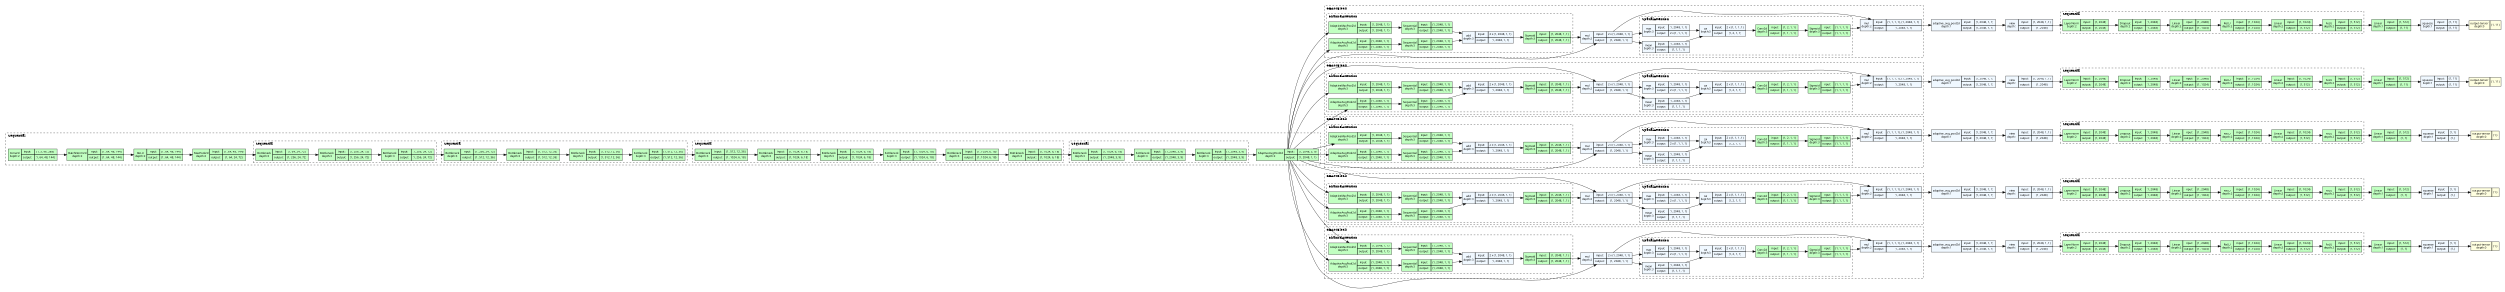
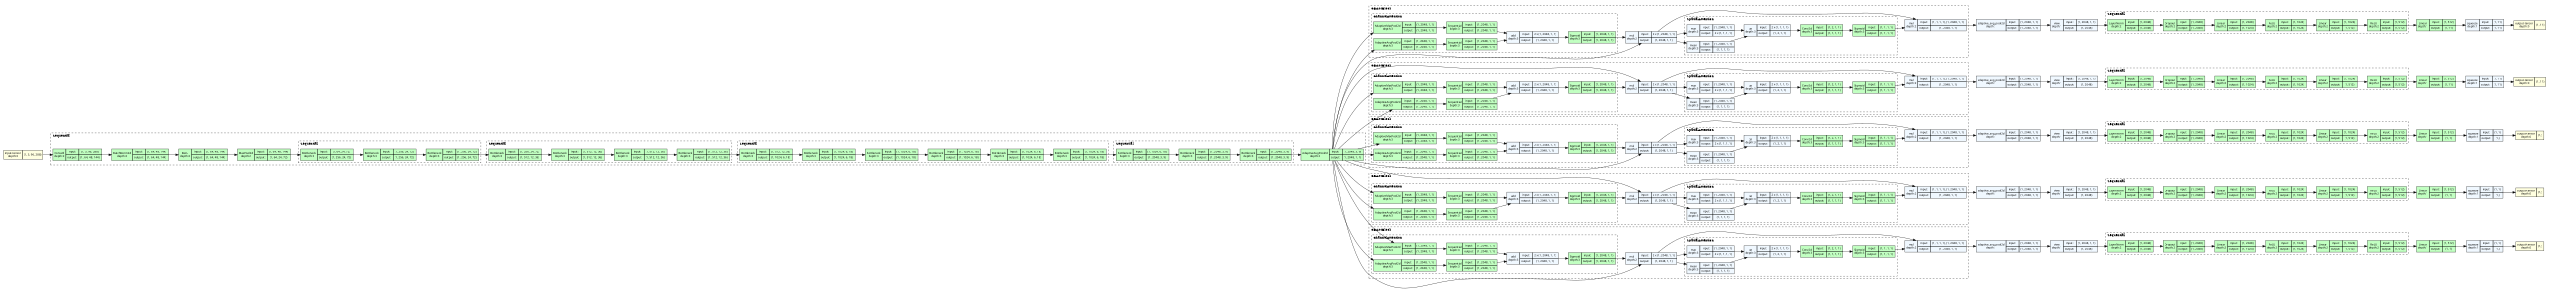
none -> (23, 155)
